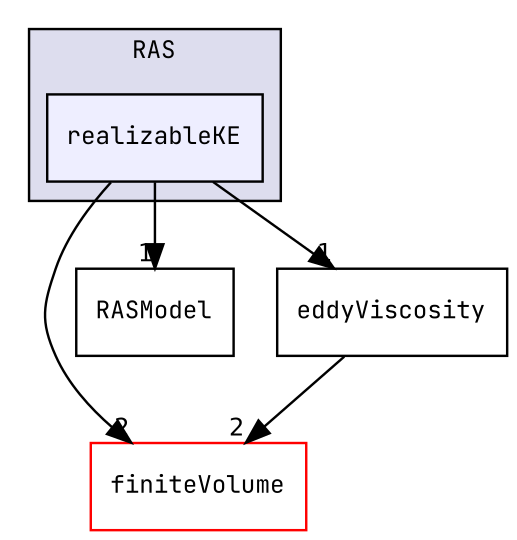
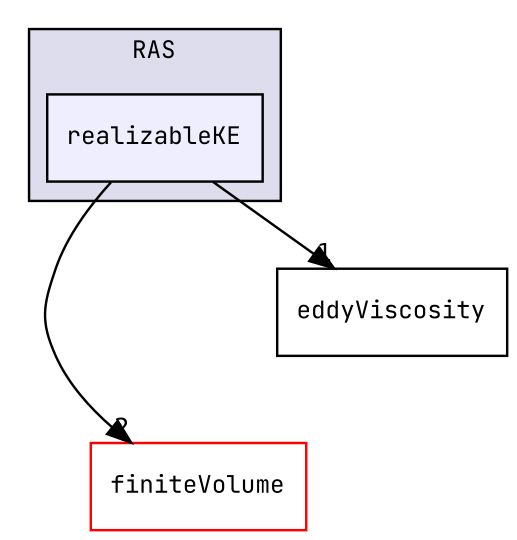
(155, 312) -> none
(304, 392) -> none
